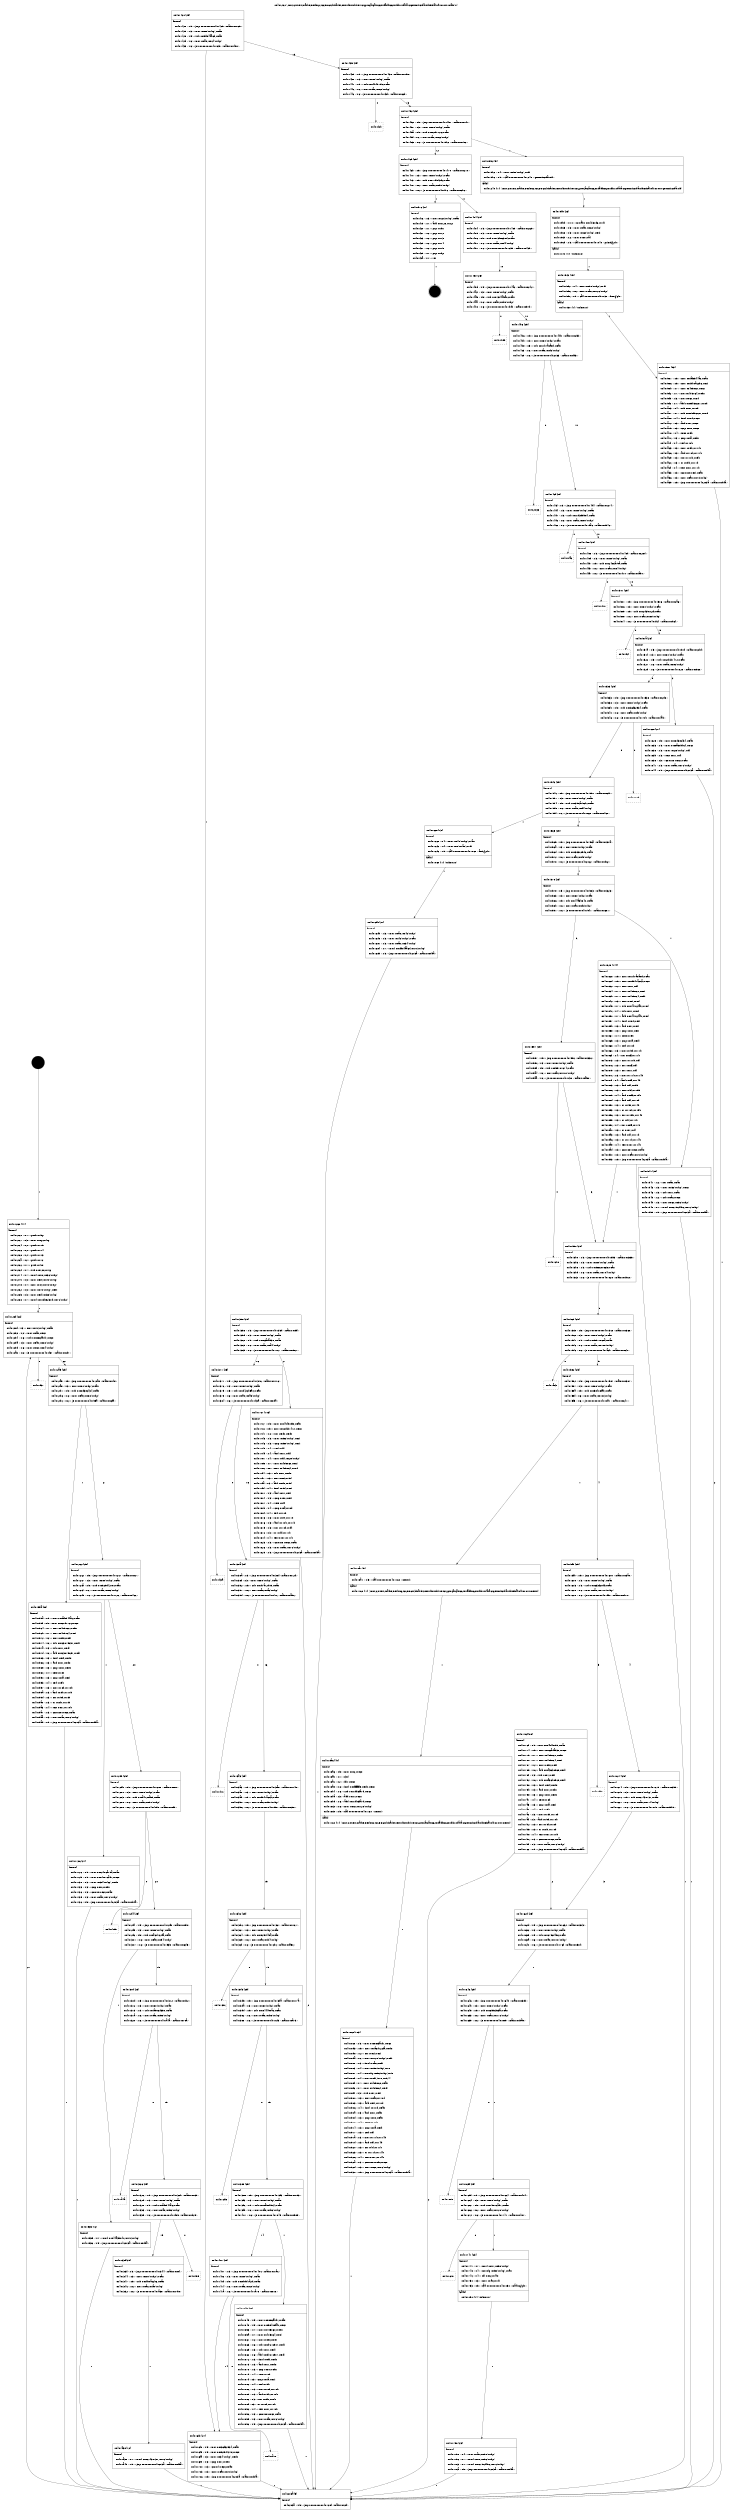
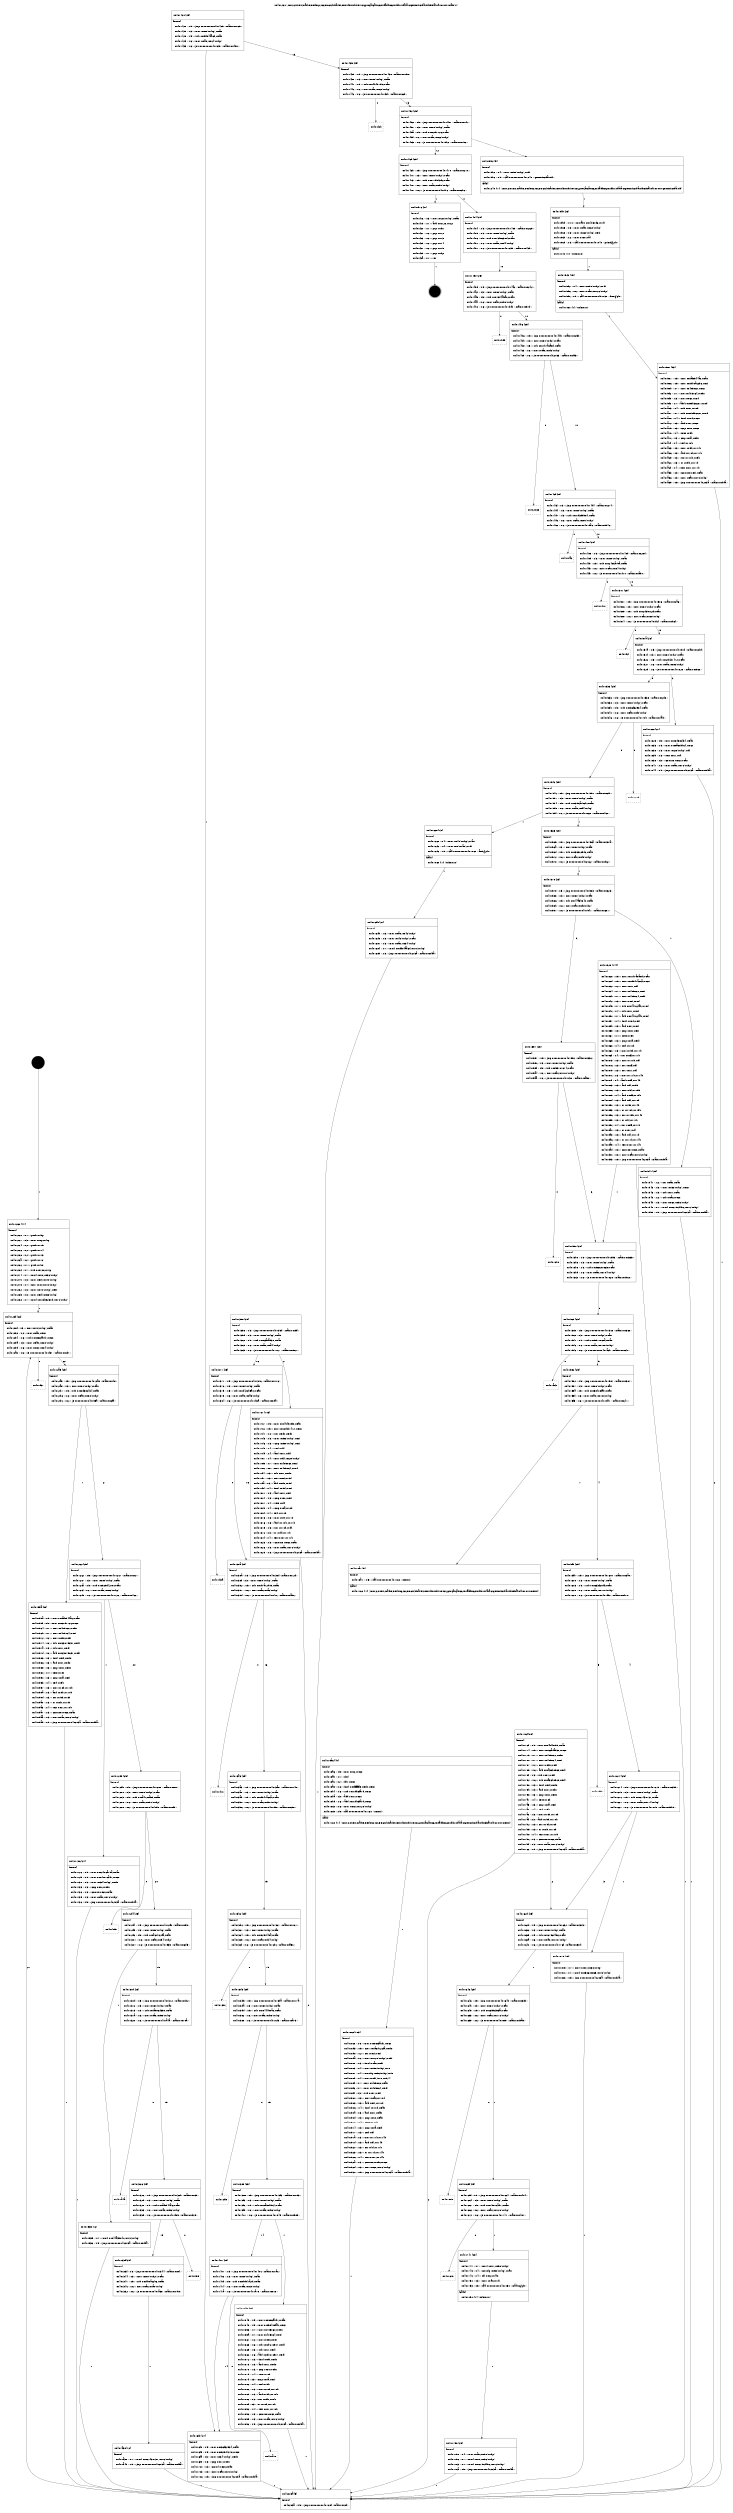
(432, 1675) -> none
none -> (587, 1967)
